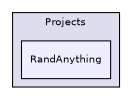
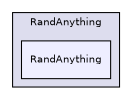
(66, 23) -> (66, 23)
